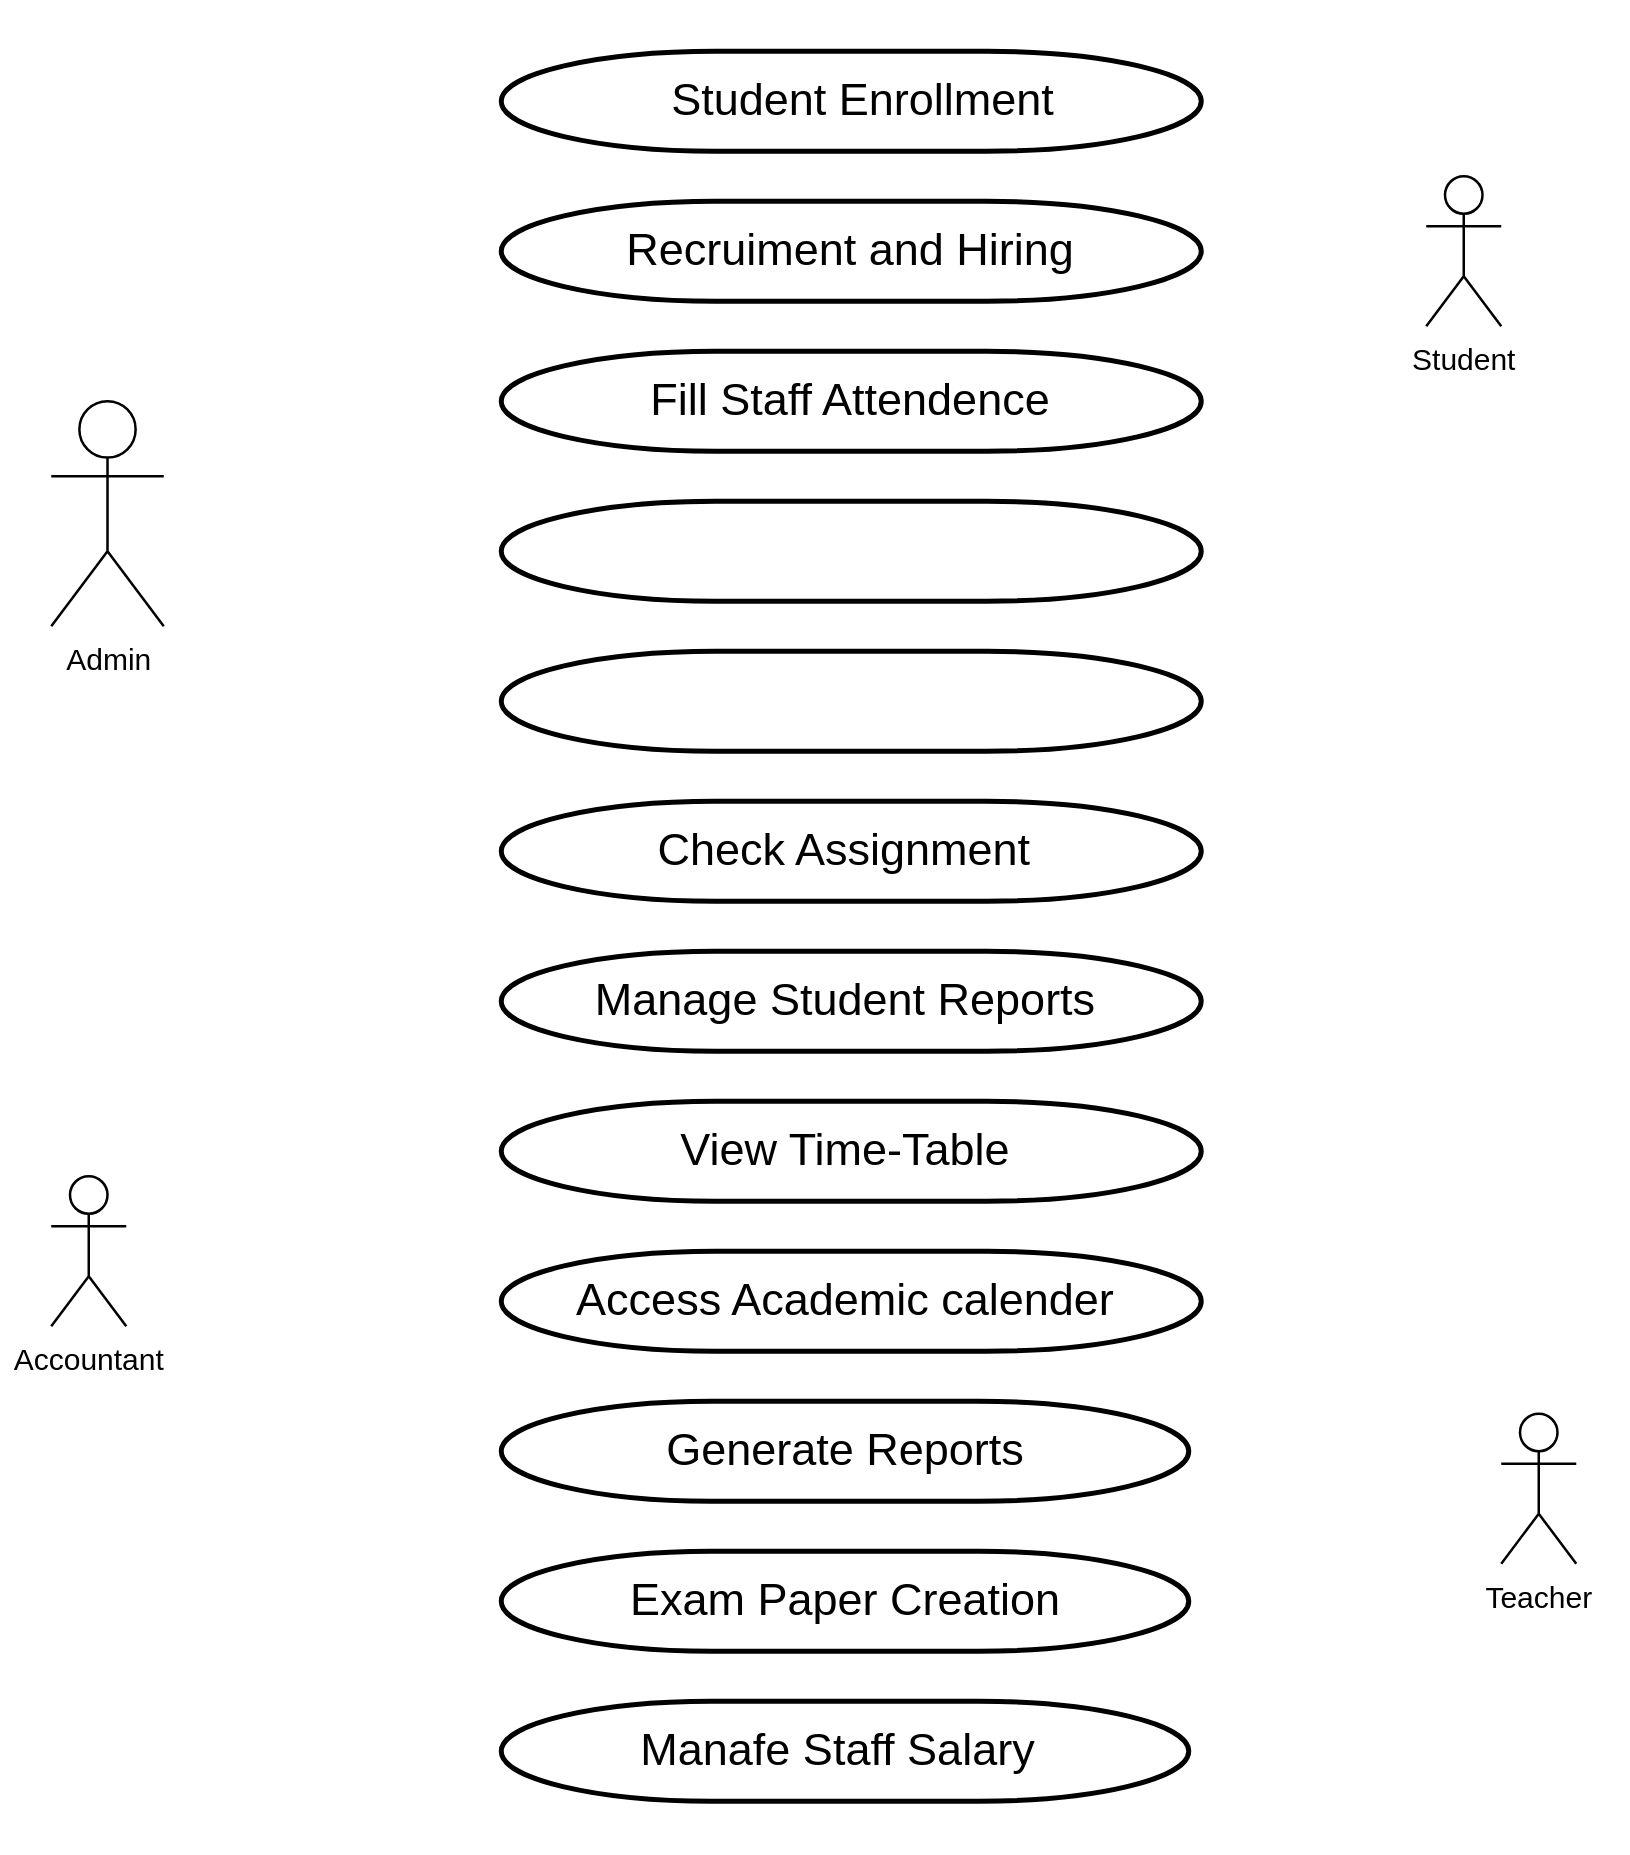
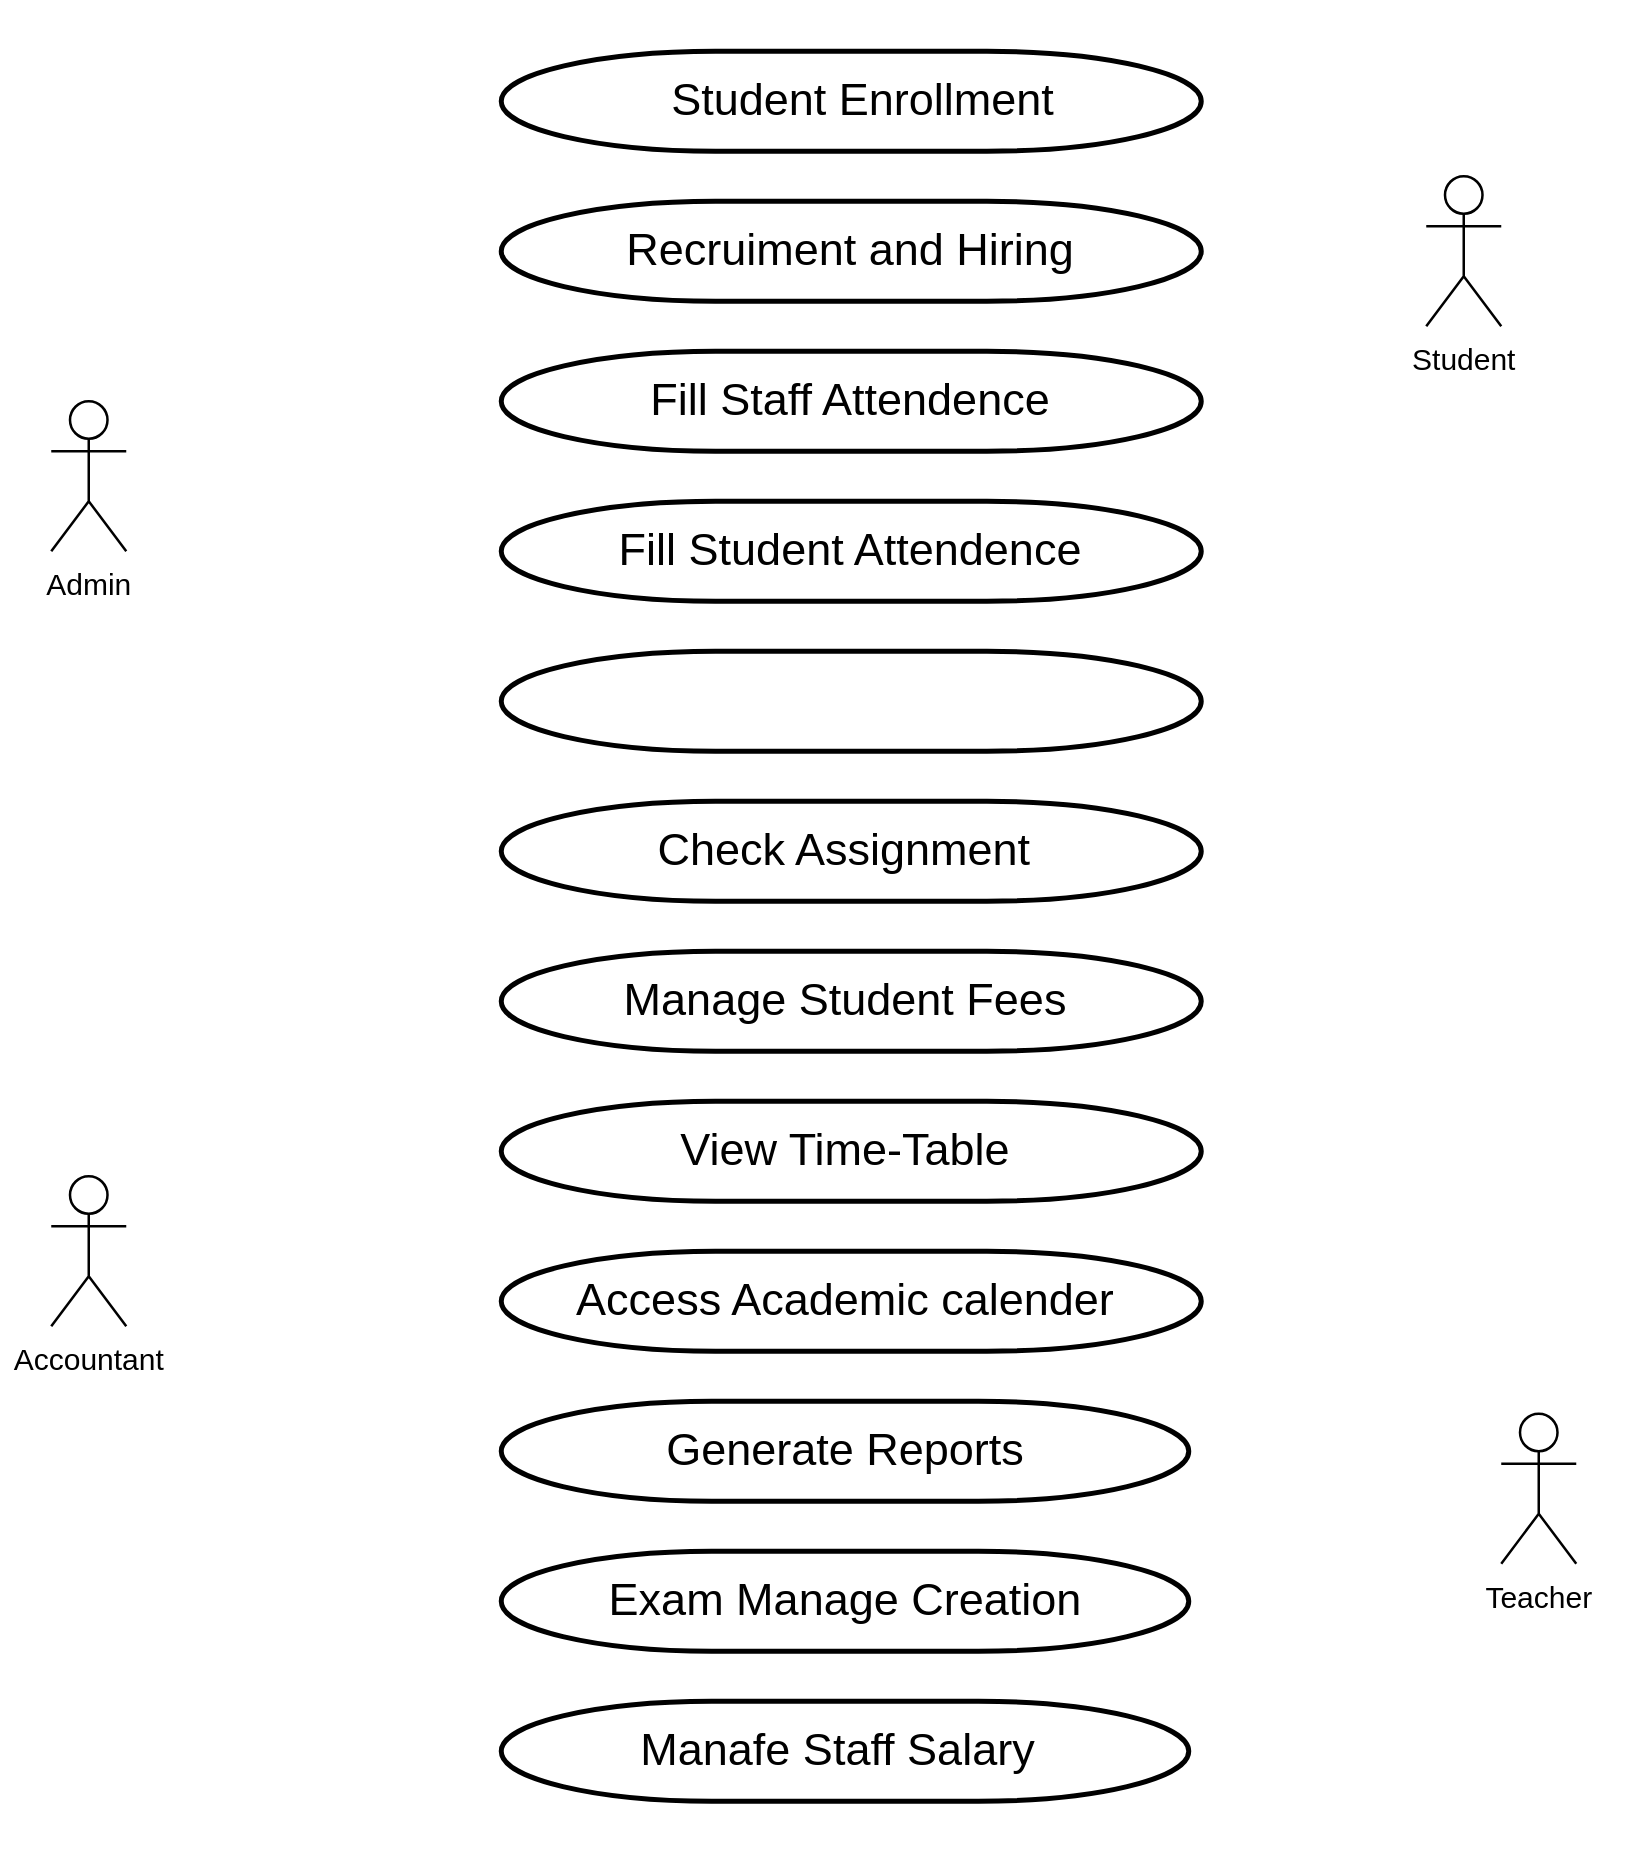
(108, 514) -> (89, 476)
none -> (851, 551)
(846, 1001) -> (846, 1001)
(846, 1601) -> (846, 1601)
